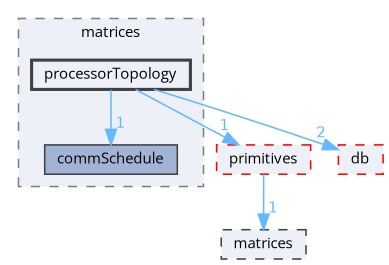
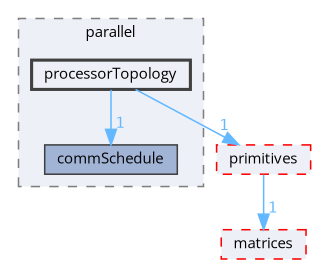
(111, 33) -> (111, 33)
(361, 160) -> none
(264, 244) -> (264, 244)
